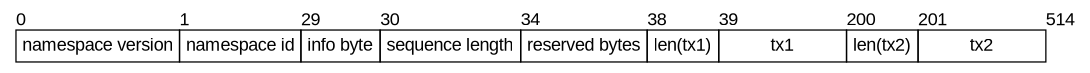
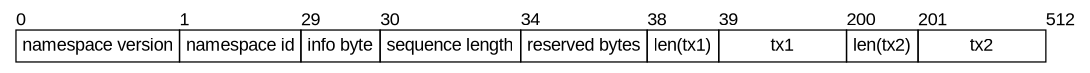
(1061, 20) -> (1061, 20)
